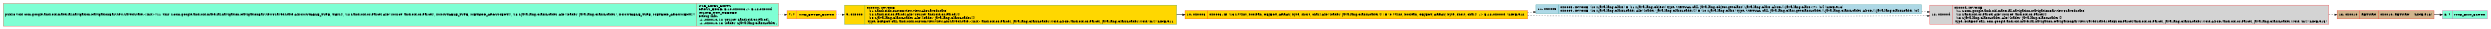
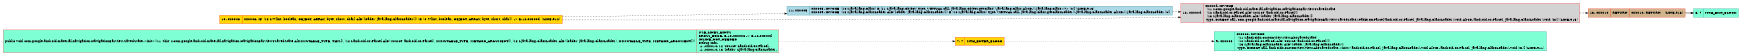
(1011, 15) -> (1380, 41)
(1180, 15) -> none
(2465, 15) -> (1716, 13)
